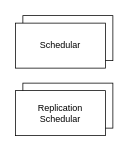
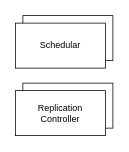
(60, 113) -> (60, 113)
